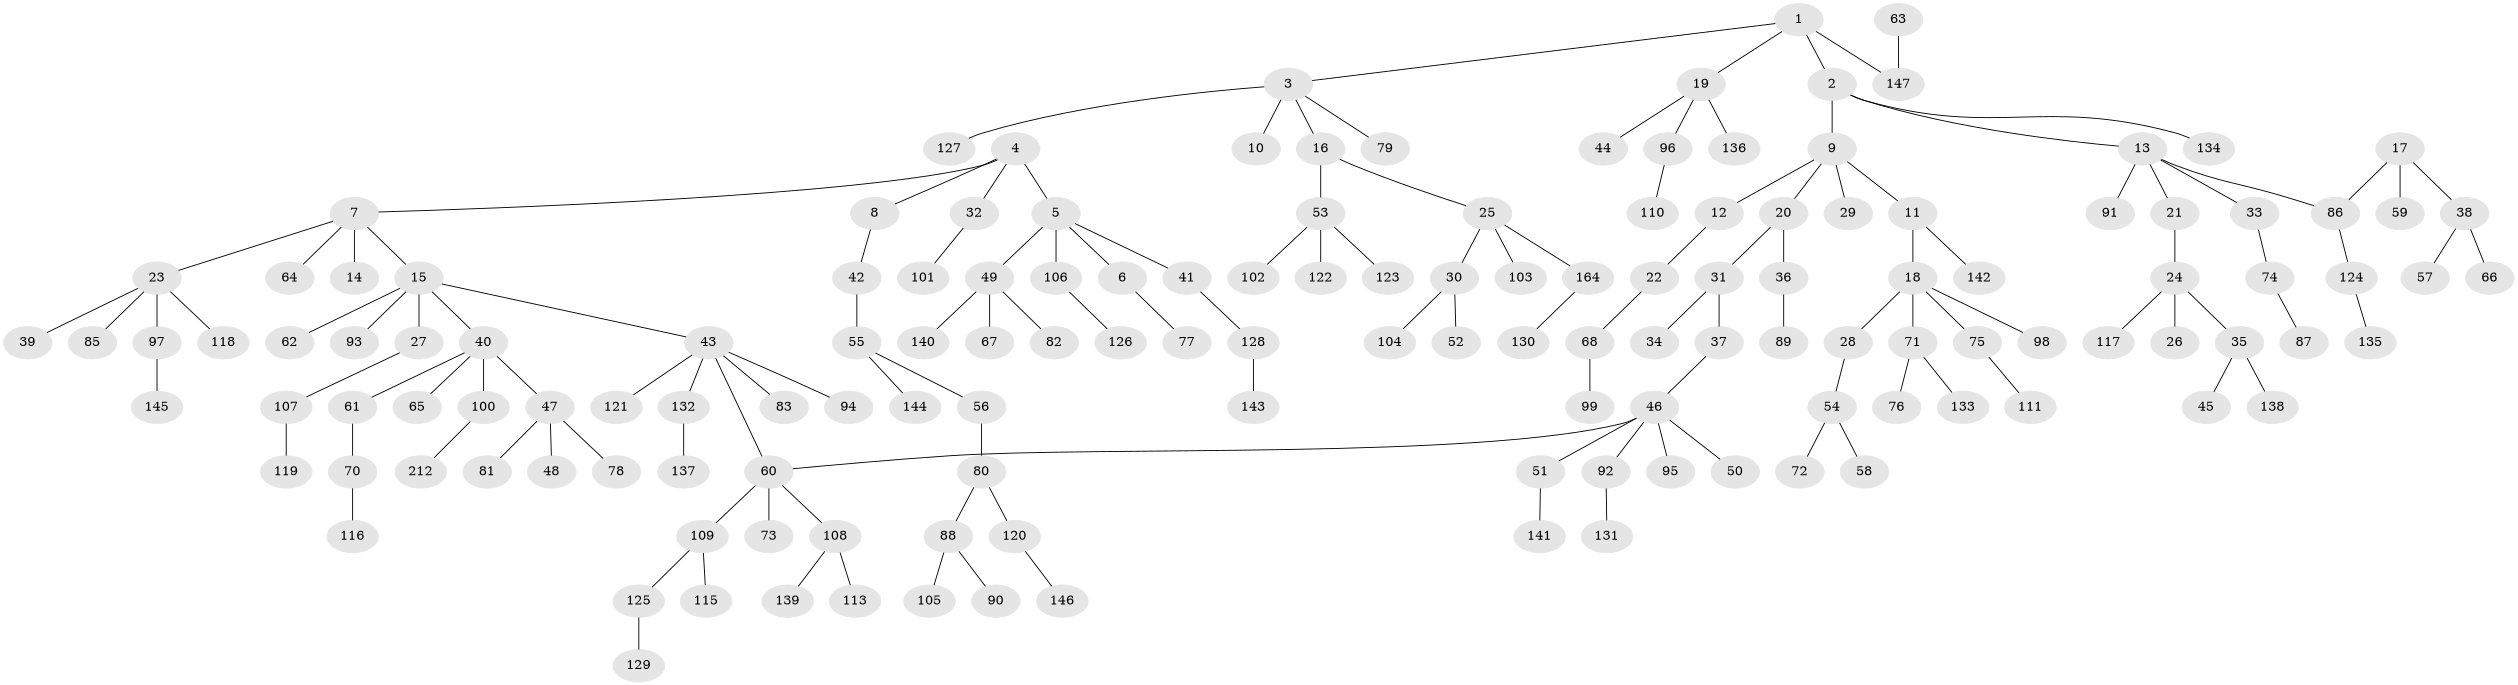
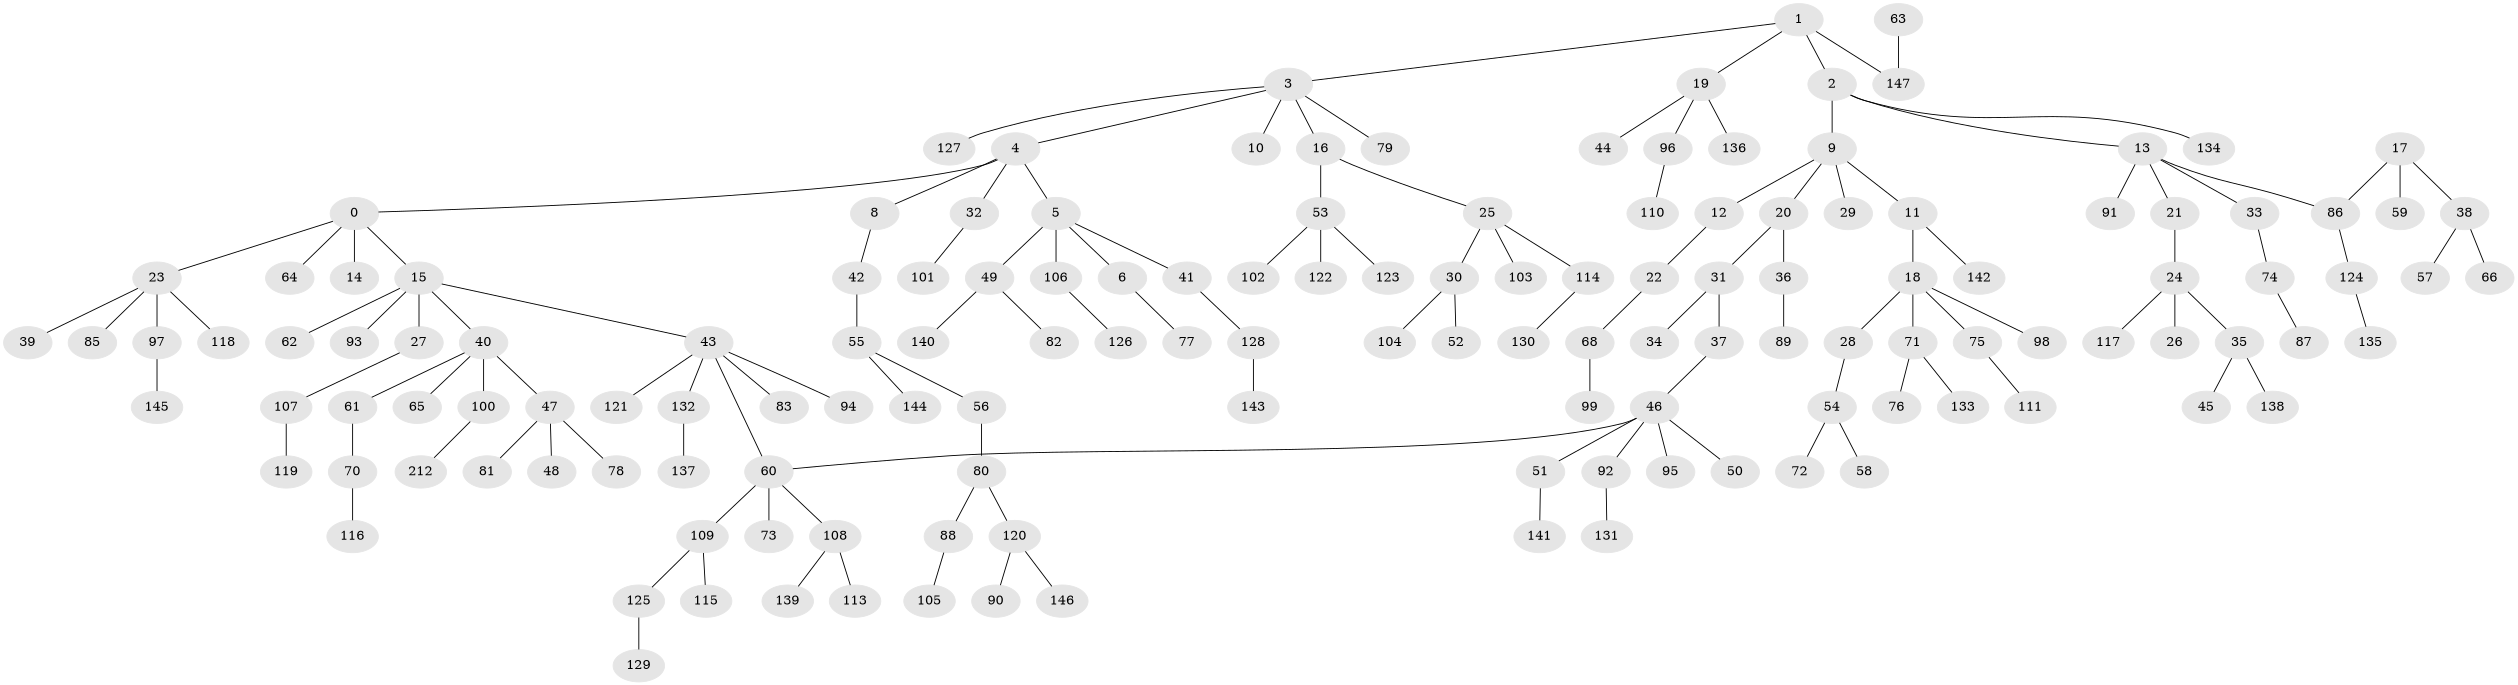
none -> (1152, 117)
(354, 214) -> (354, 214)
(1588, 278) -> (1588, 278)
(990, 343) -> none
(972, 569) -> (1005, 569)
